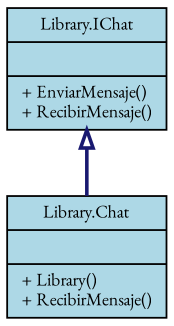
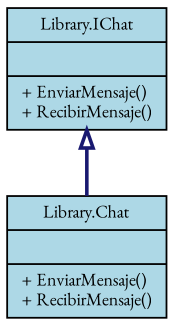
(60, 280) -> (84, 280)
